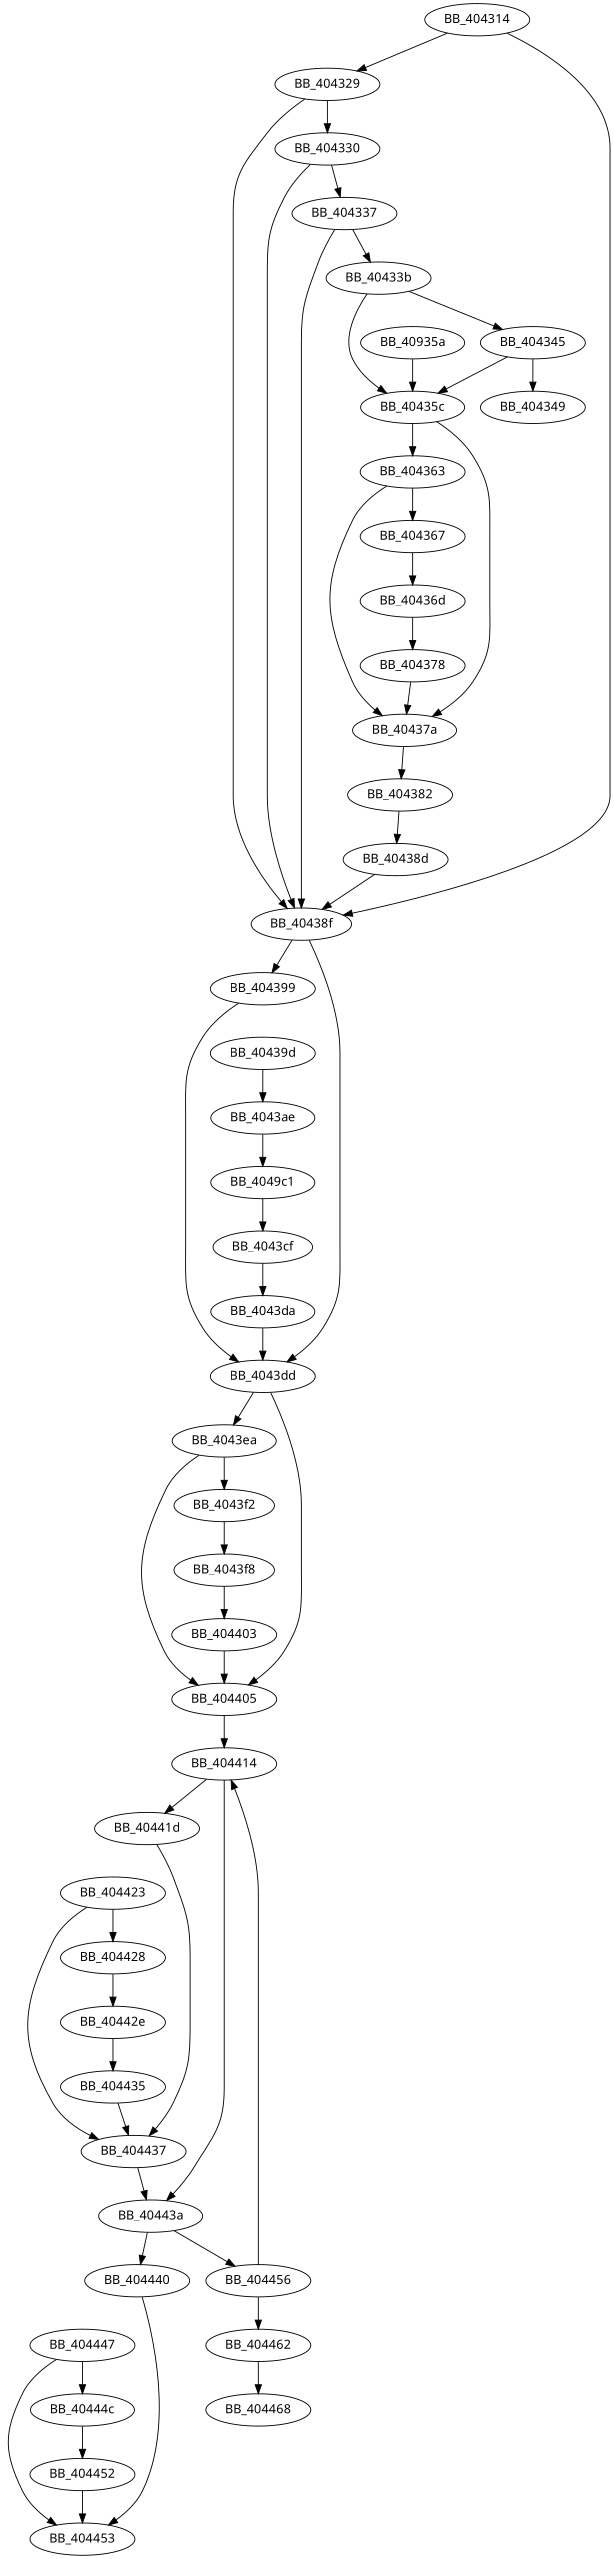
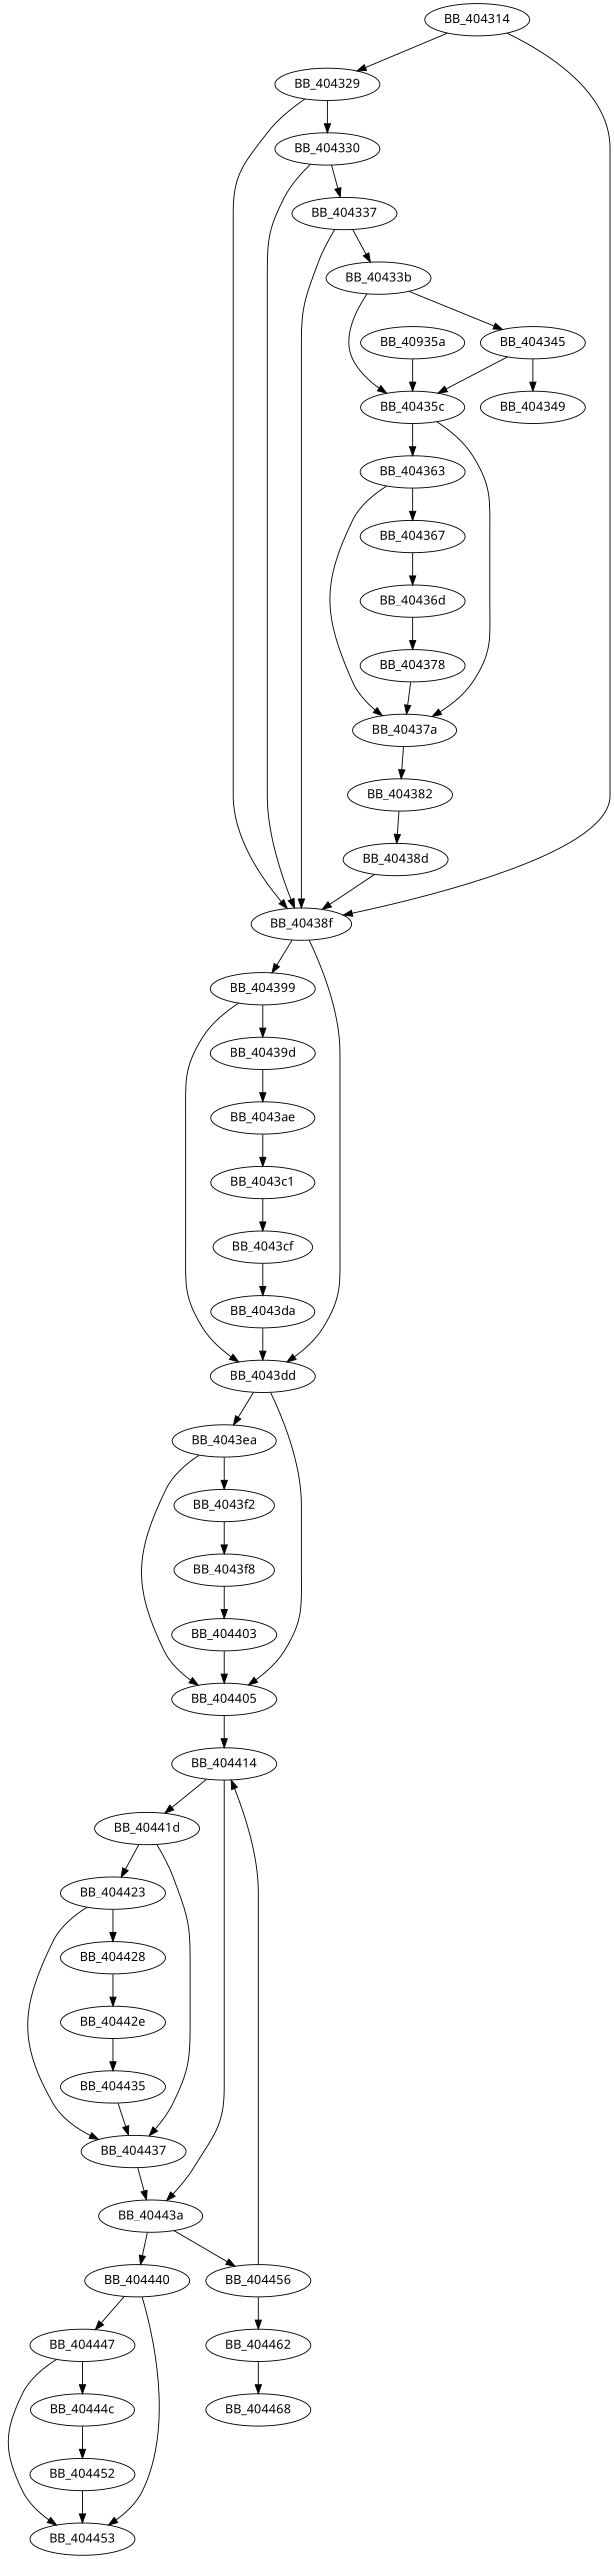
none -> (263, 1017)
(263, 1183) -> (263, 1183)
none -> (132, 1857)
none -> (113, 2310)
